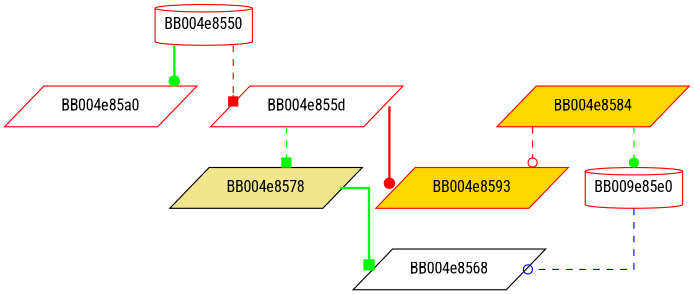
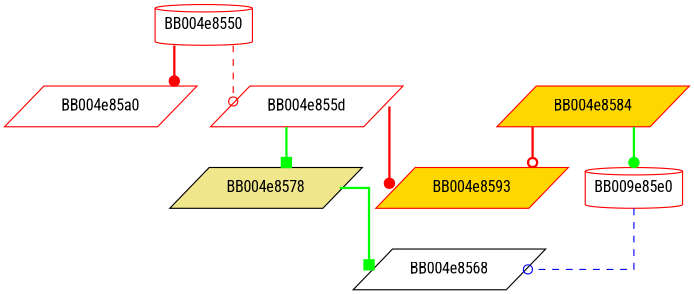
(174, 61) -> (174, 61)
(233, 71) -> (233, 71)
(286, 141) -> (286, 141)
(533, 142) -> (533, 142)
(634, 142) -> (634, 142)
